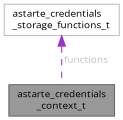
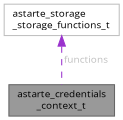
(62, 20) -> (62, 20)
